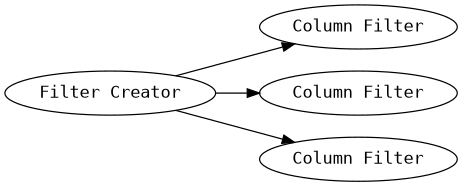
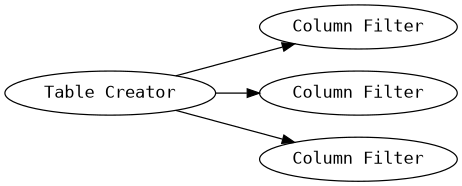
(110, 93) -> (110, 93)
